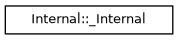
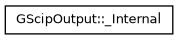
(89, 20) -> (89, 20)
